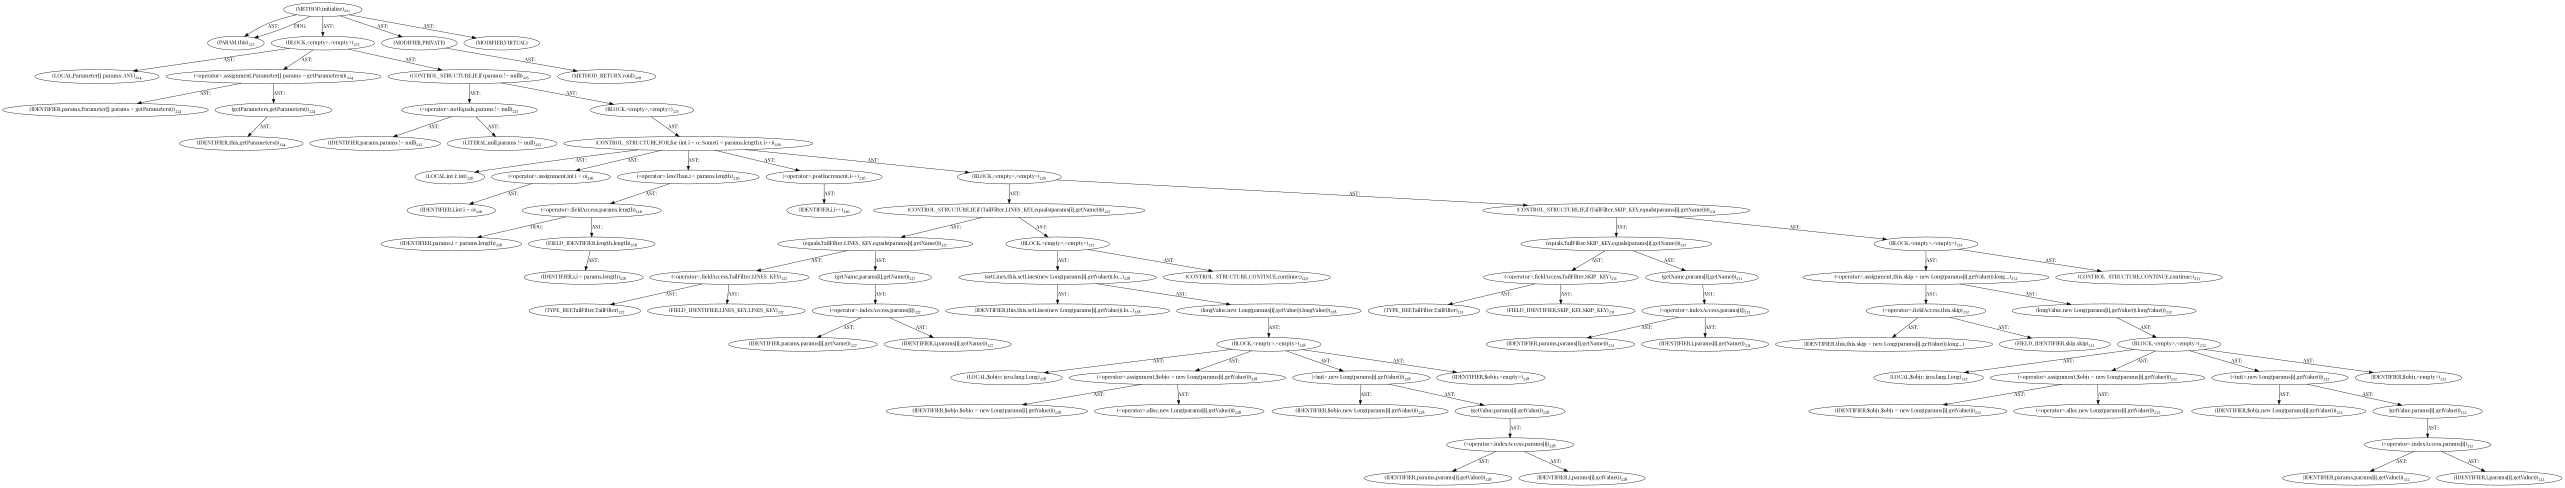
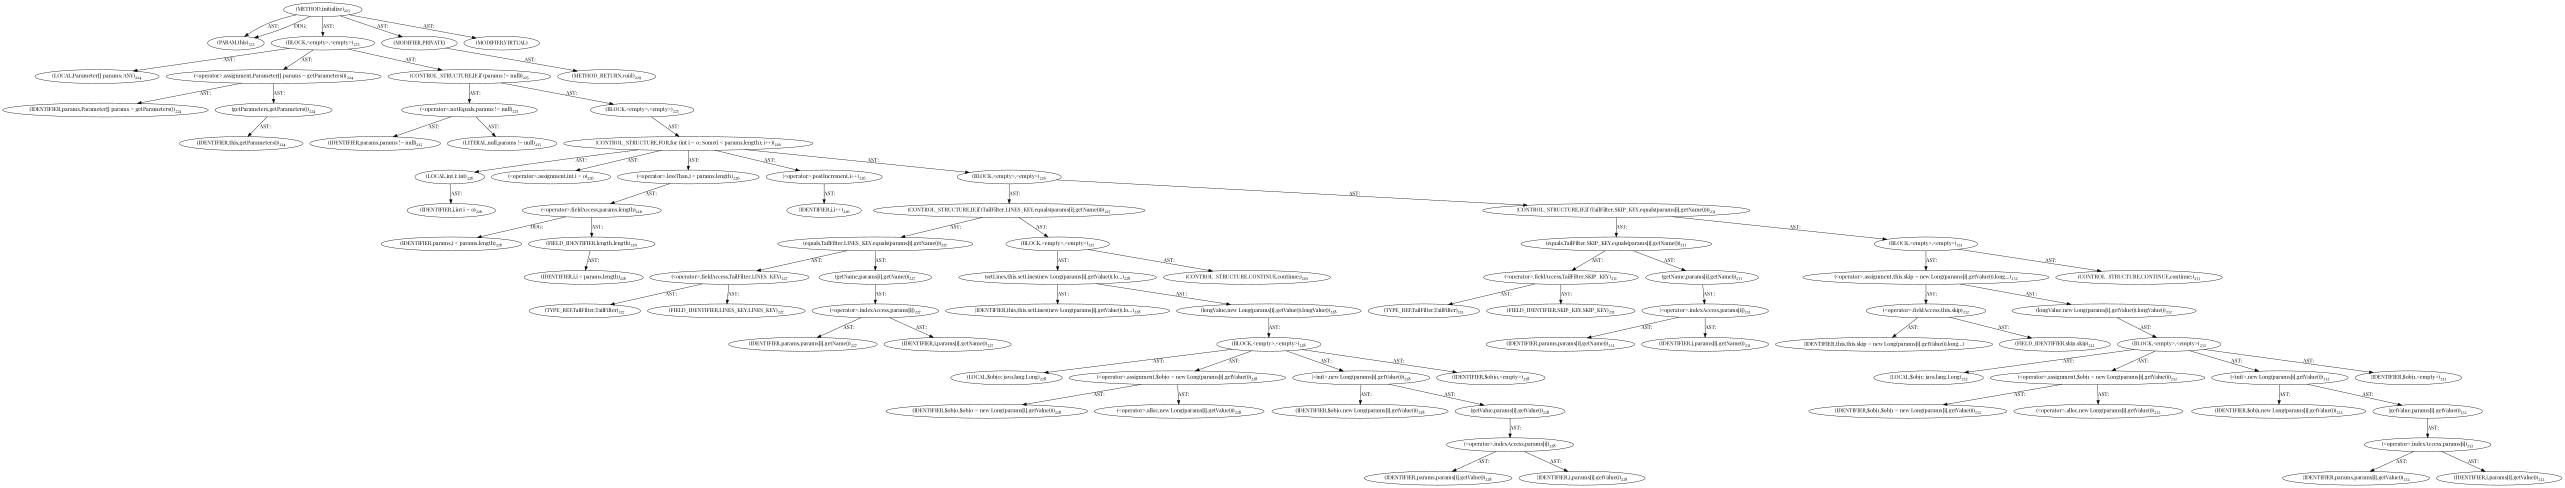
(590, 176) -> (590, 176)
(503, 193) -> (450, 192)
(634, 243) -> (634, 243)
